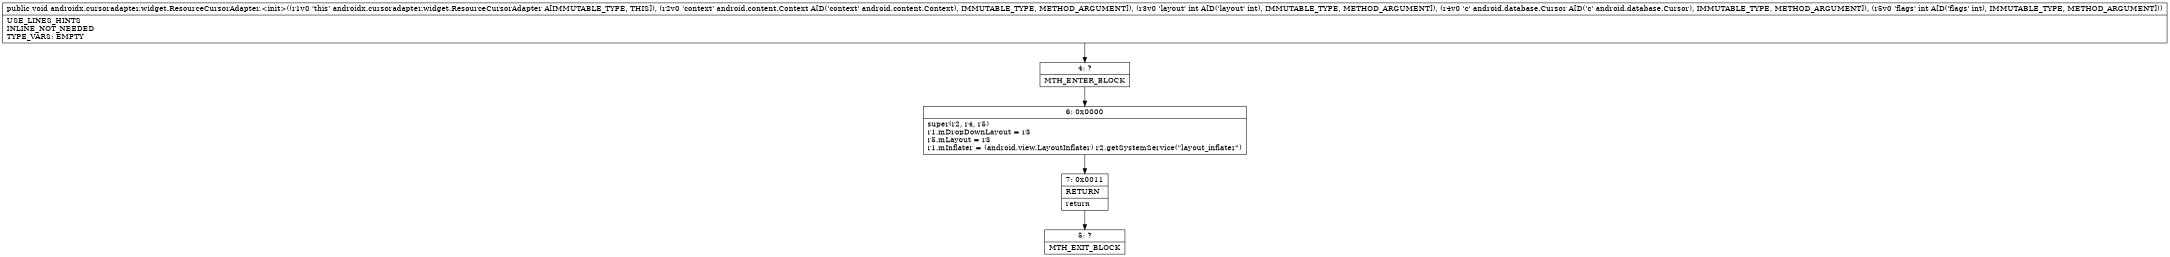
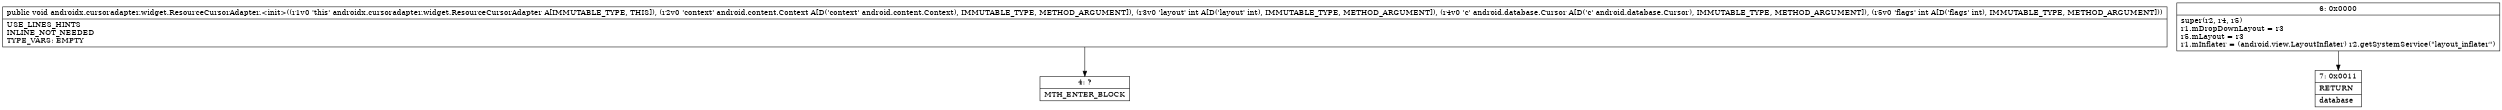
(1085, 94) -> none
(1078, 204) -> (2336, 101)
(1085, 242) -> none
